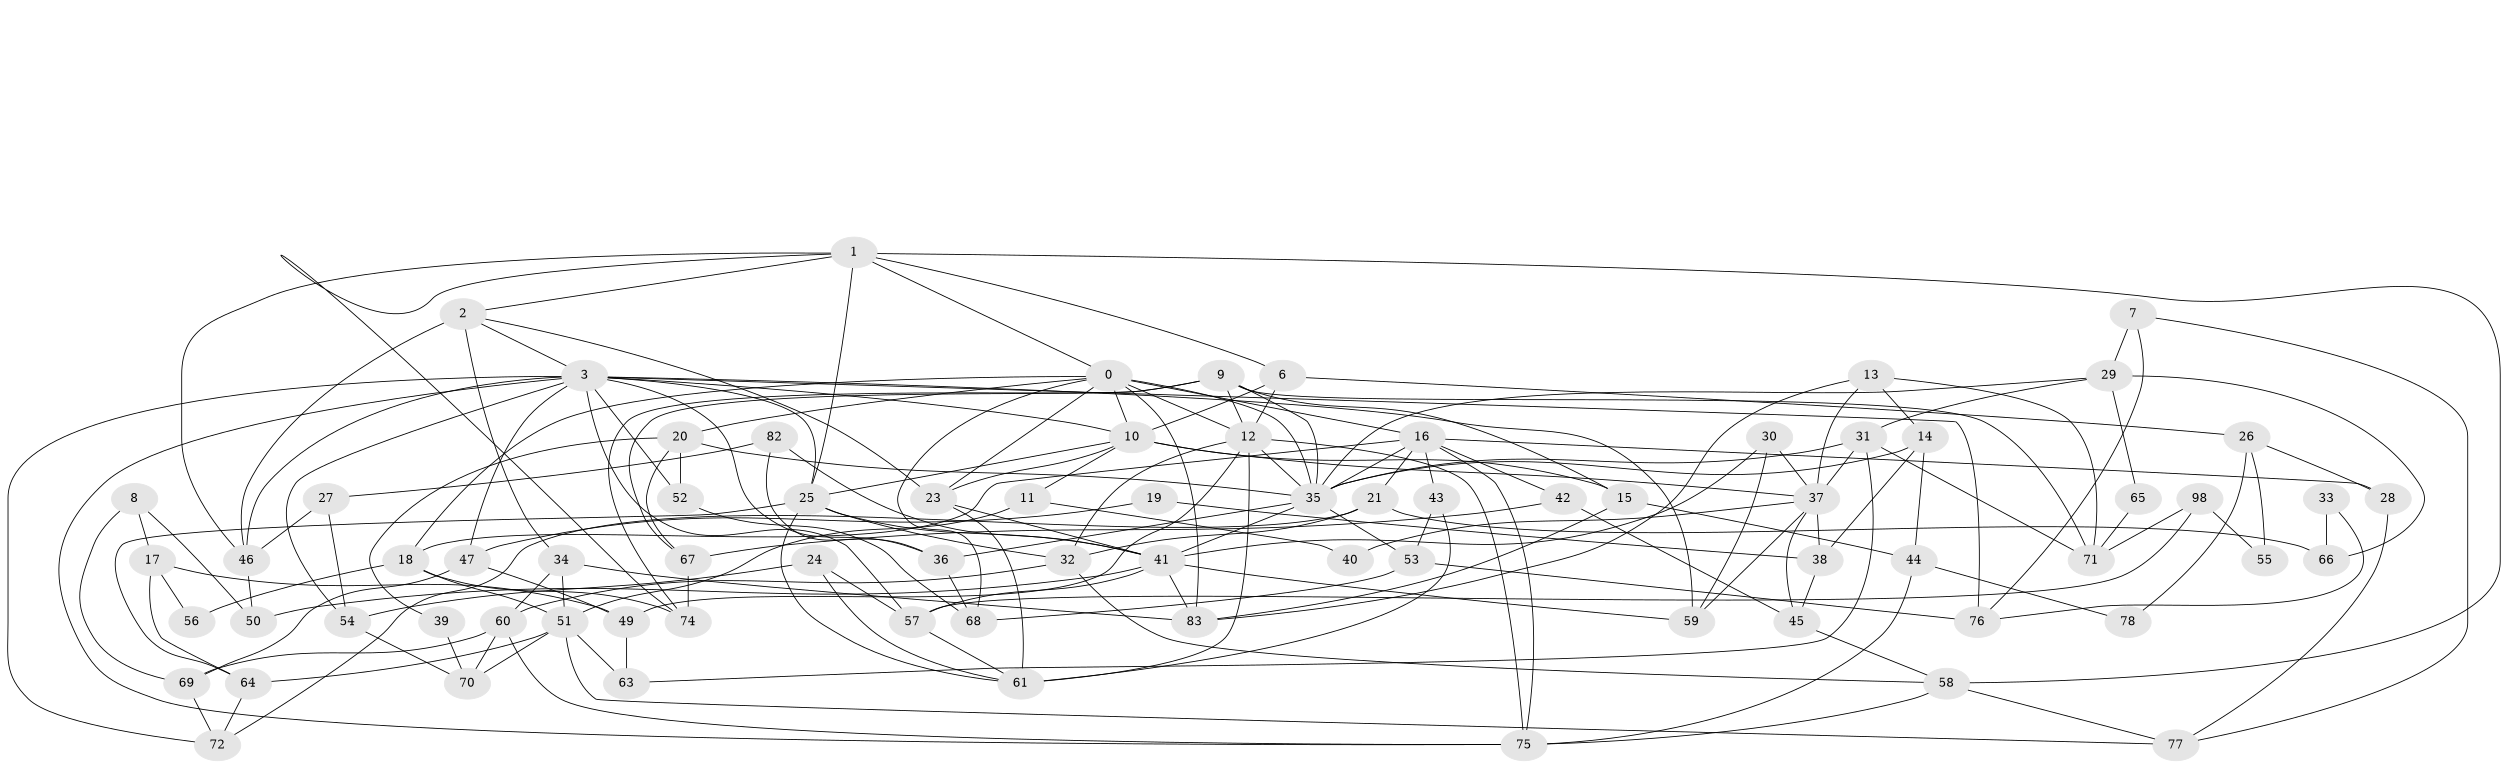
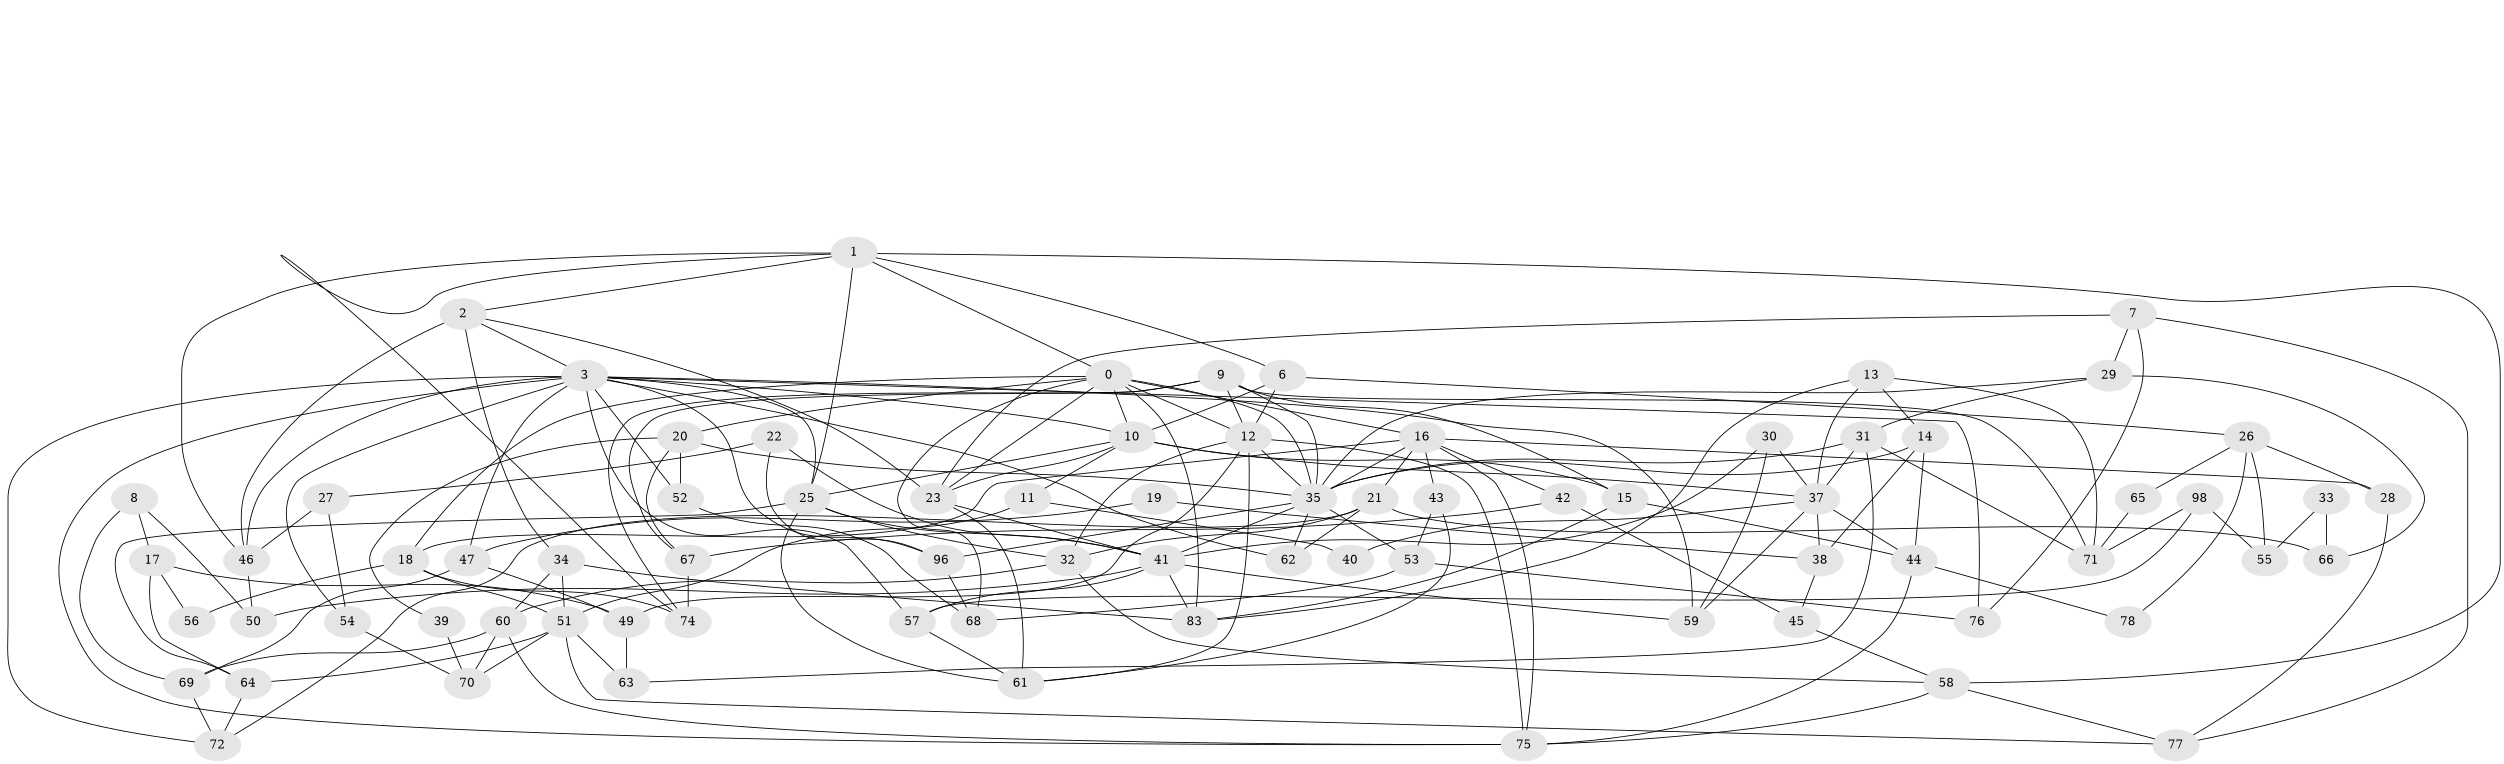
none -> (1500, 327)
(775, 437) -> (775, 437)
(2125, 442) -> (2193, 468)
(815, 561) -> none
(941, 561) -> (941, 561)
none -> (1289, 561)
(1787, 563) -> (1878, 538)
(2217, 605) -> (2296, 530)
